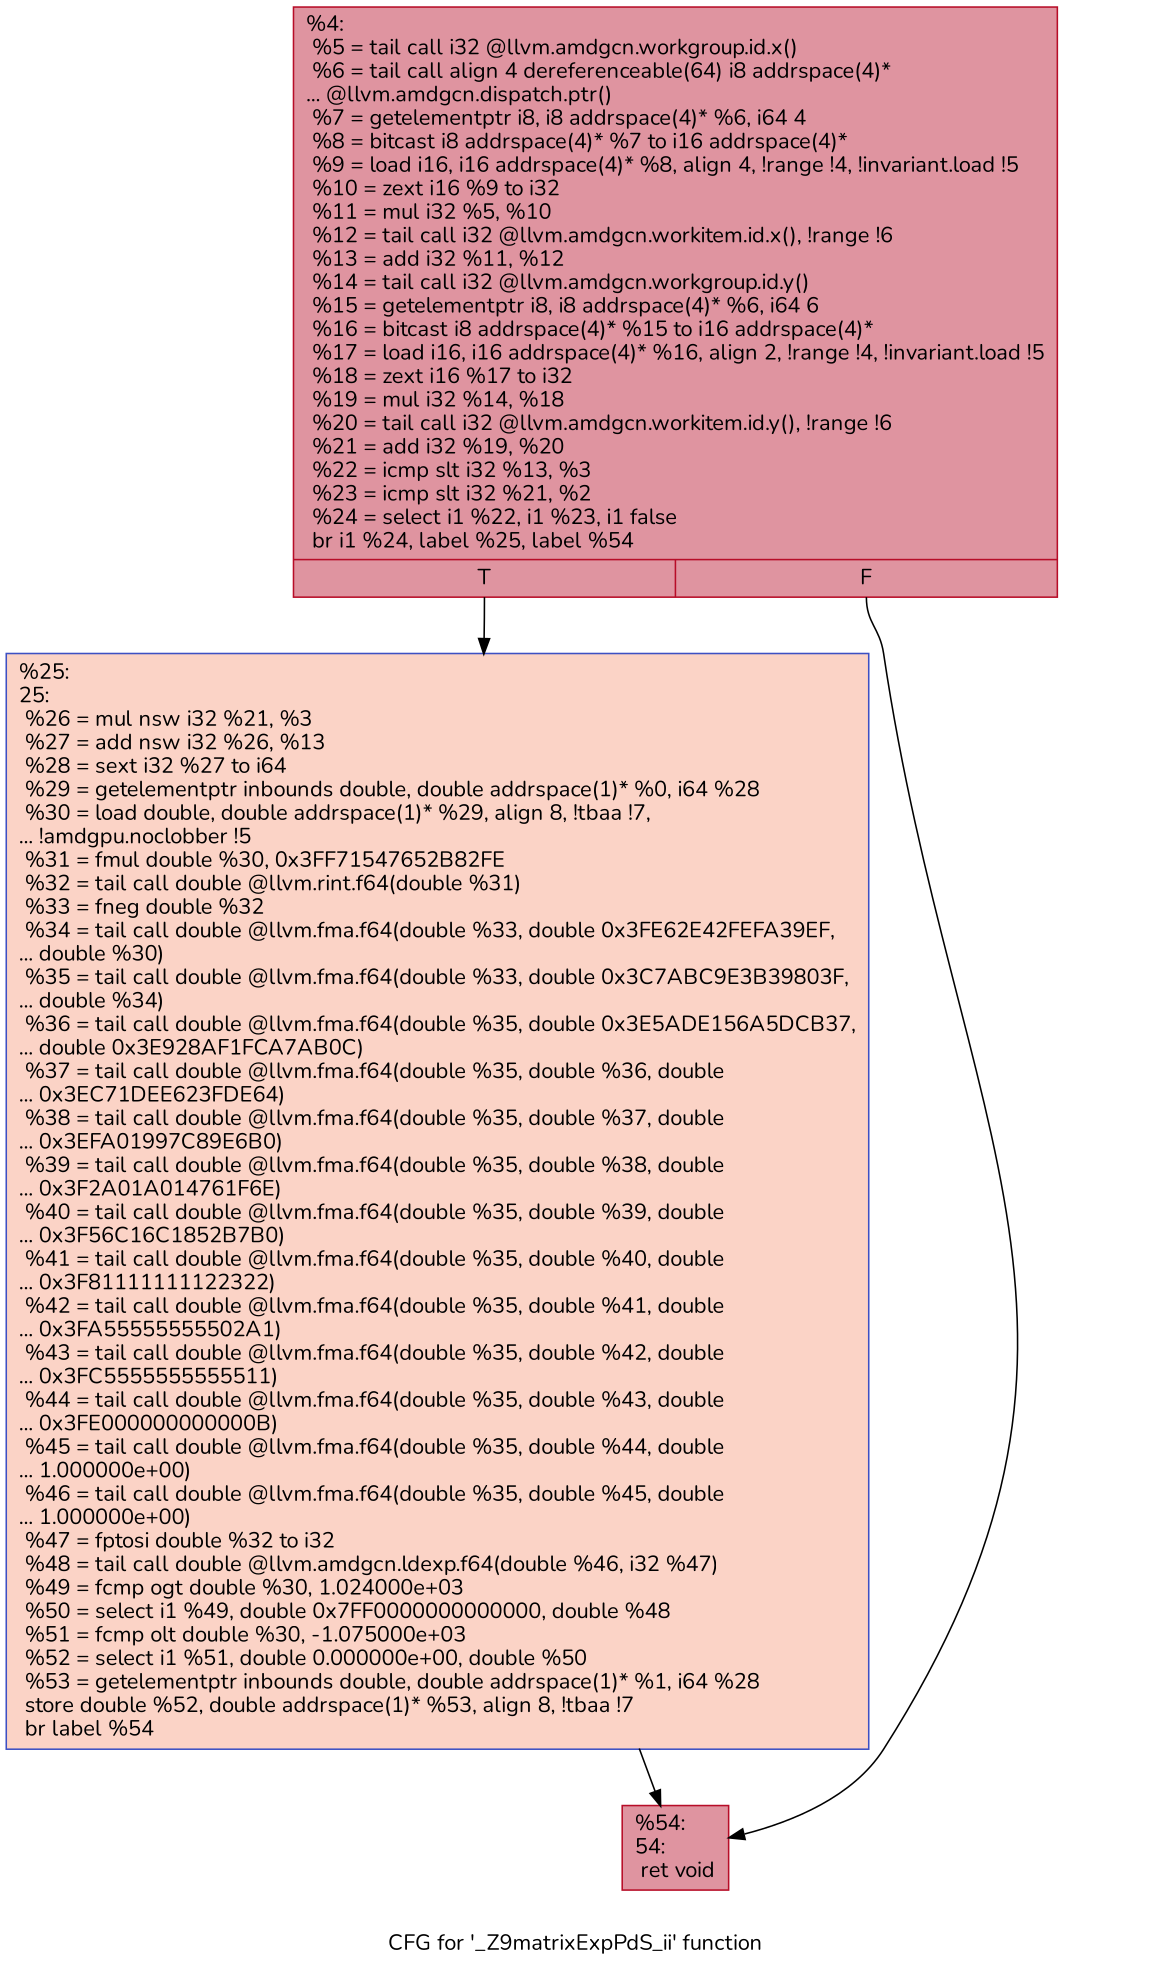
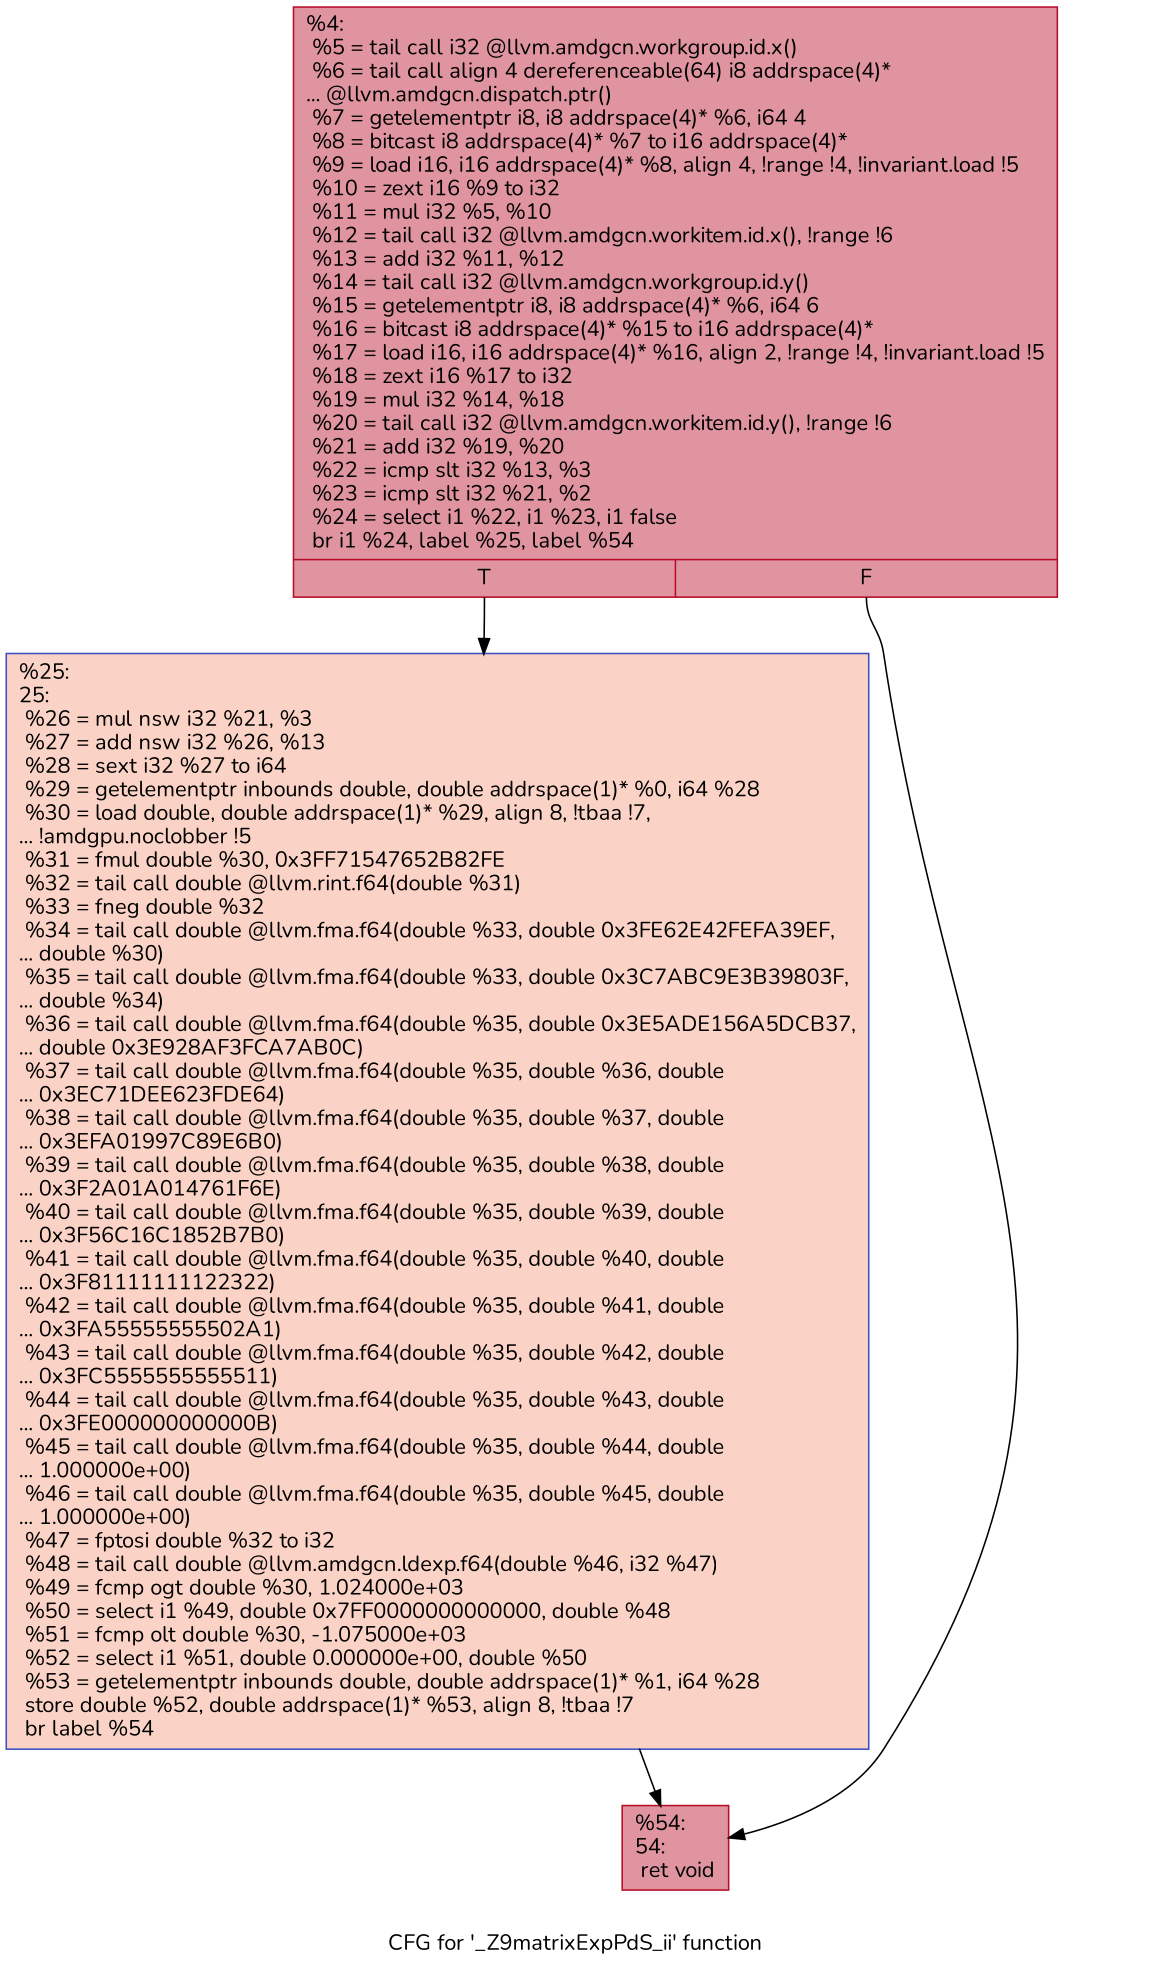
(192, 1048) -> (192, 1048)
